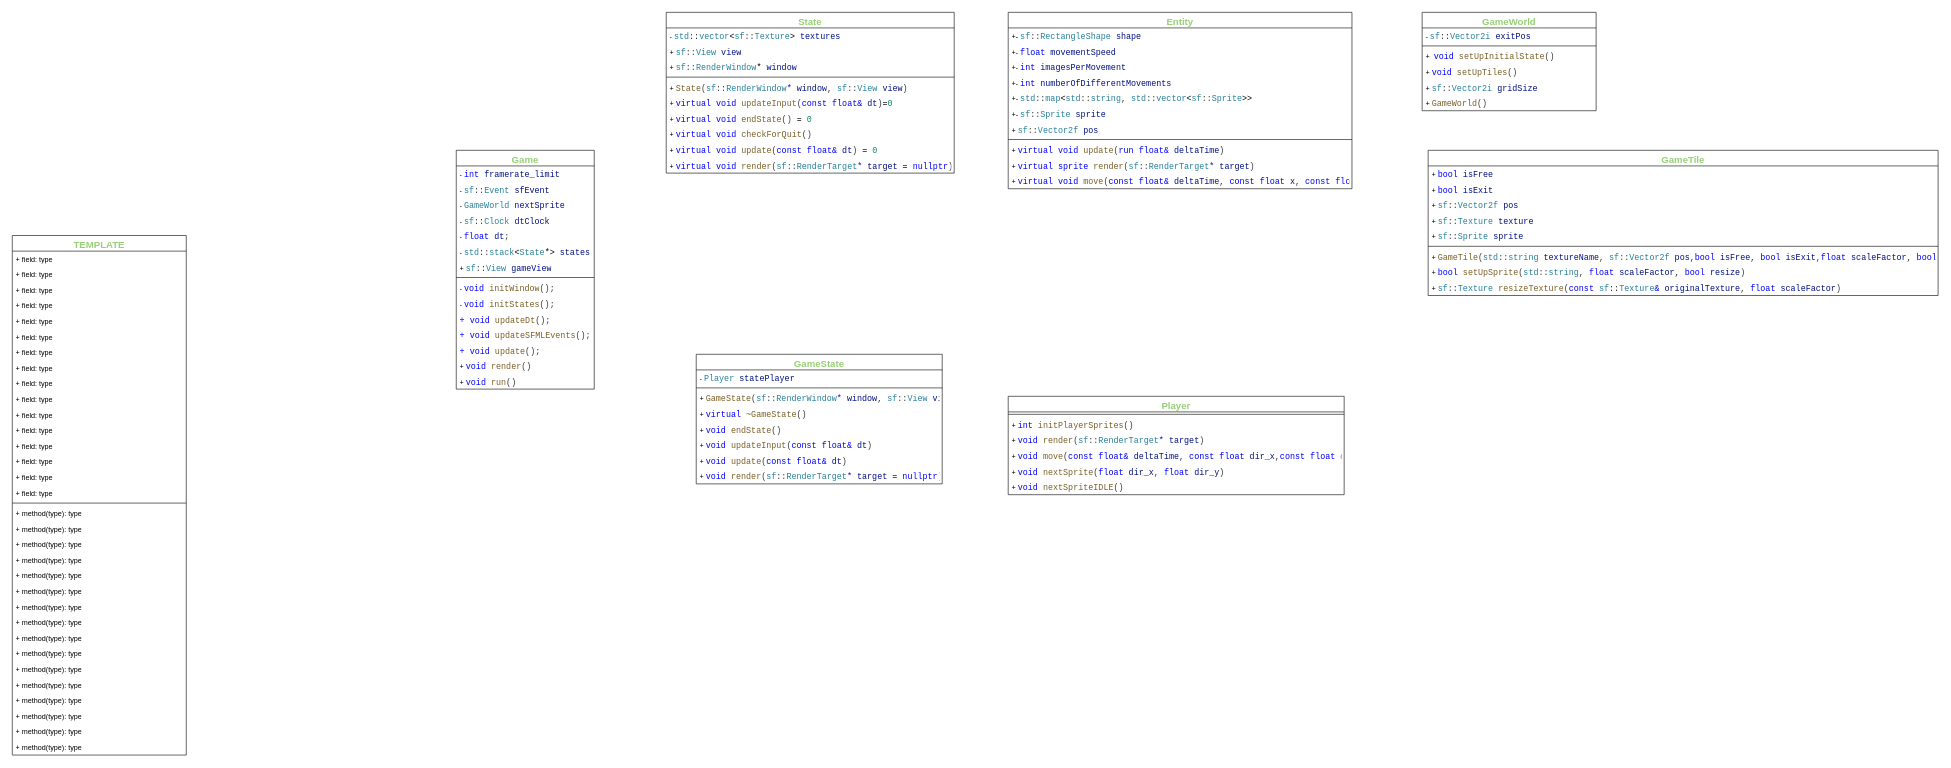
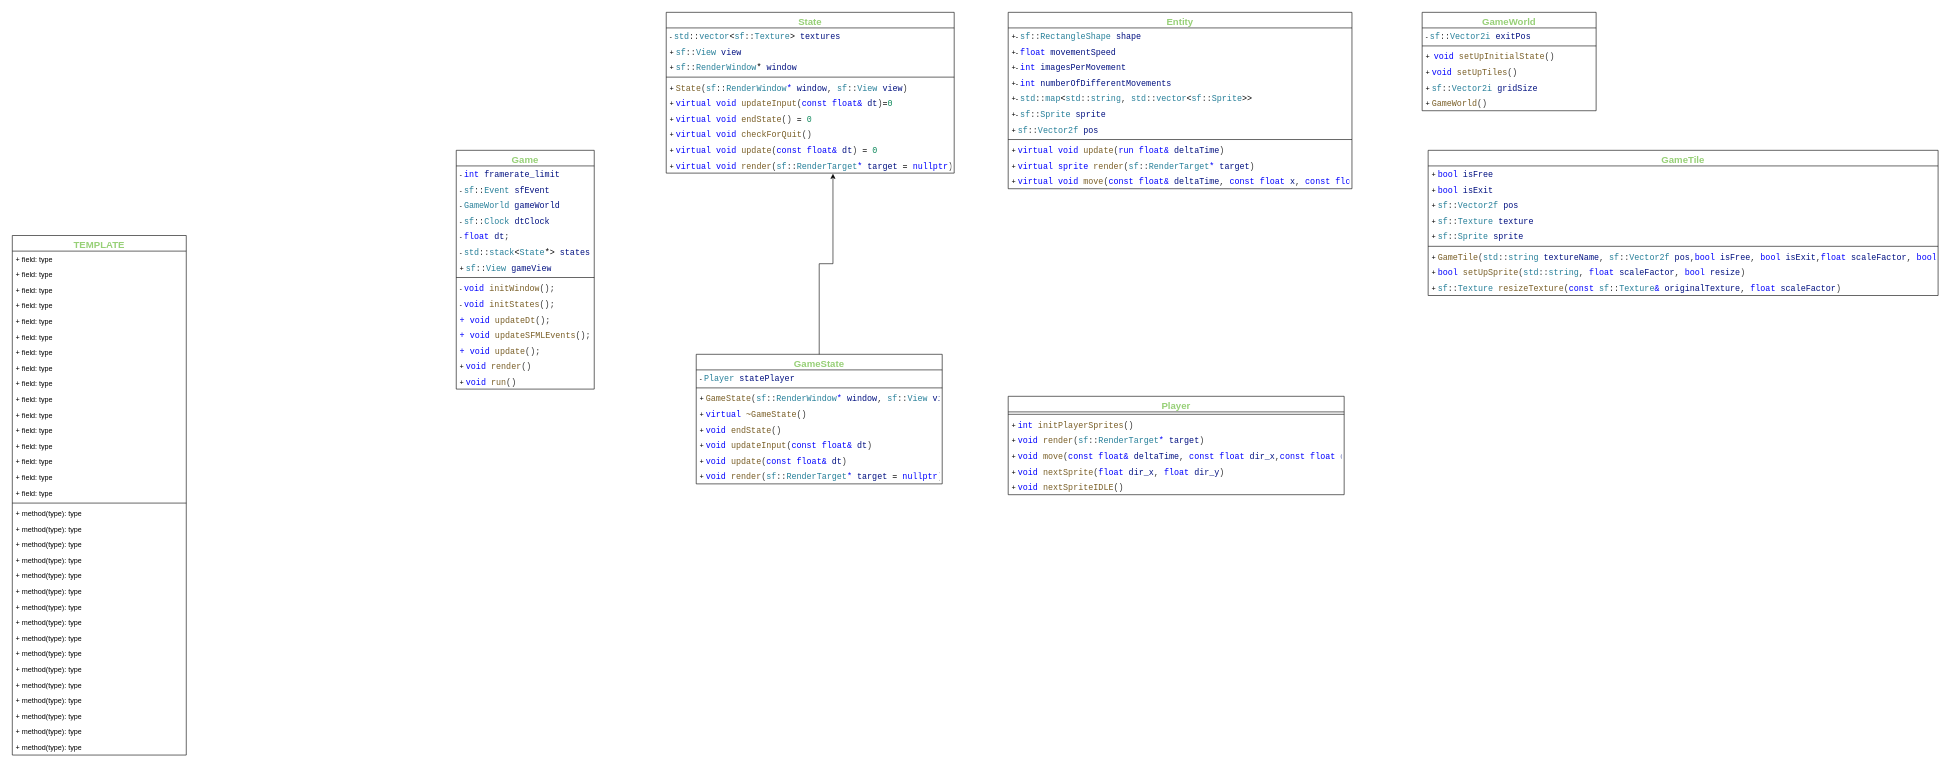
(501, 206) -> (499, 206)
none -> (833, 264)
